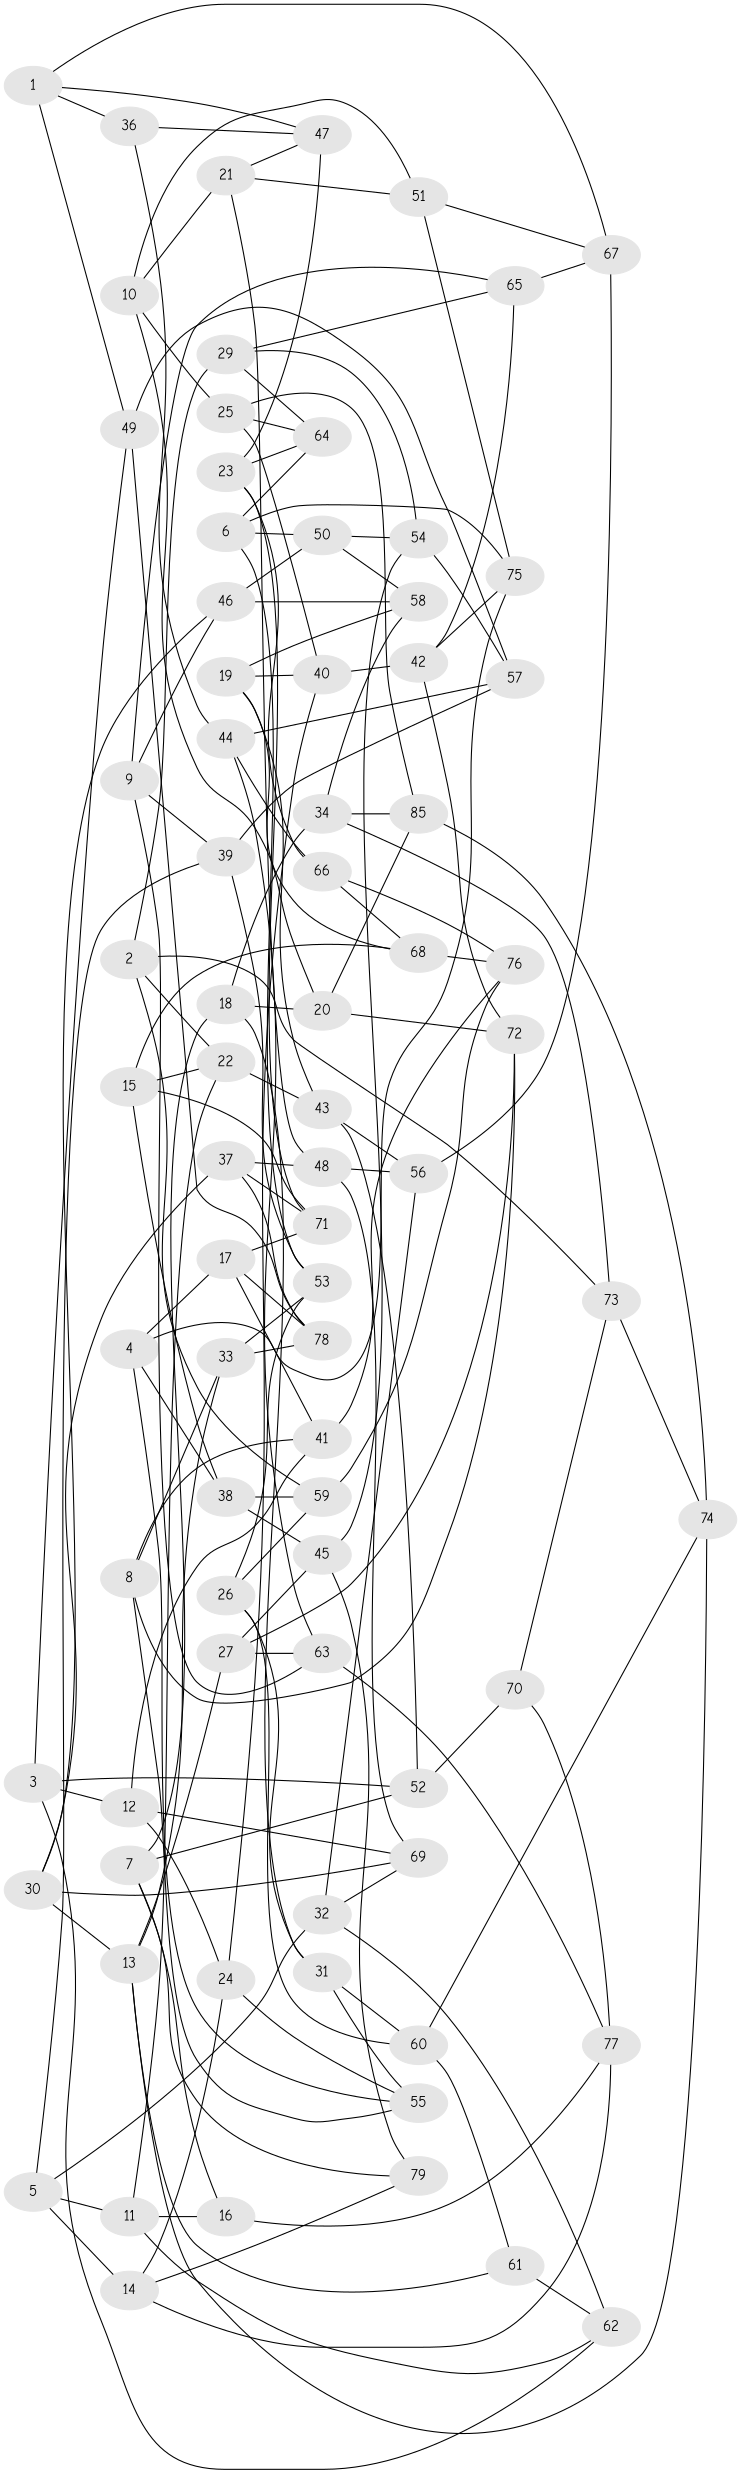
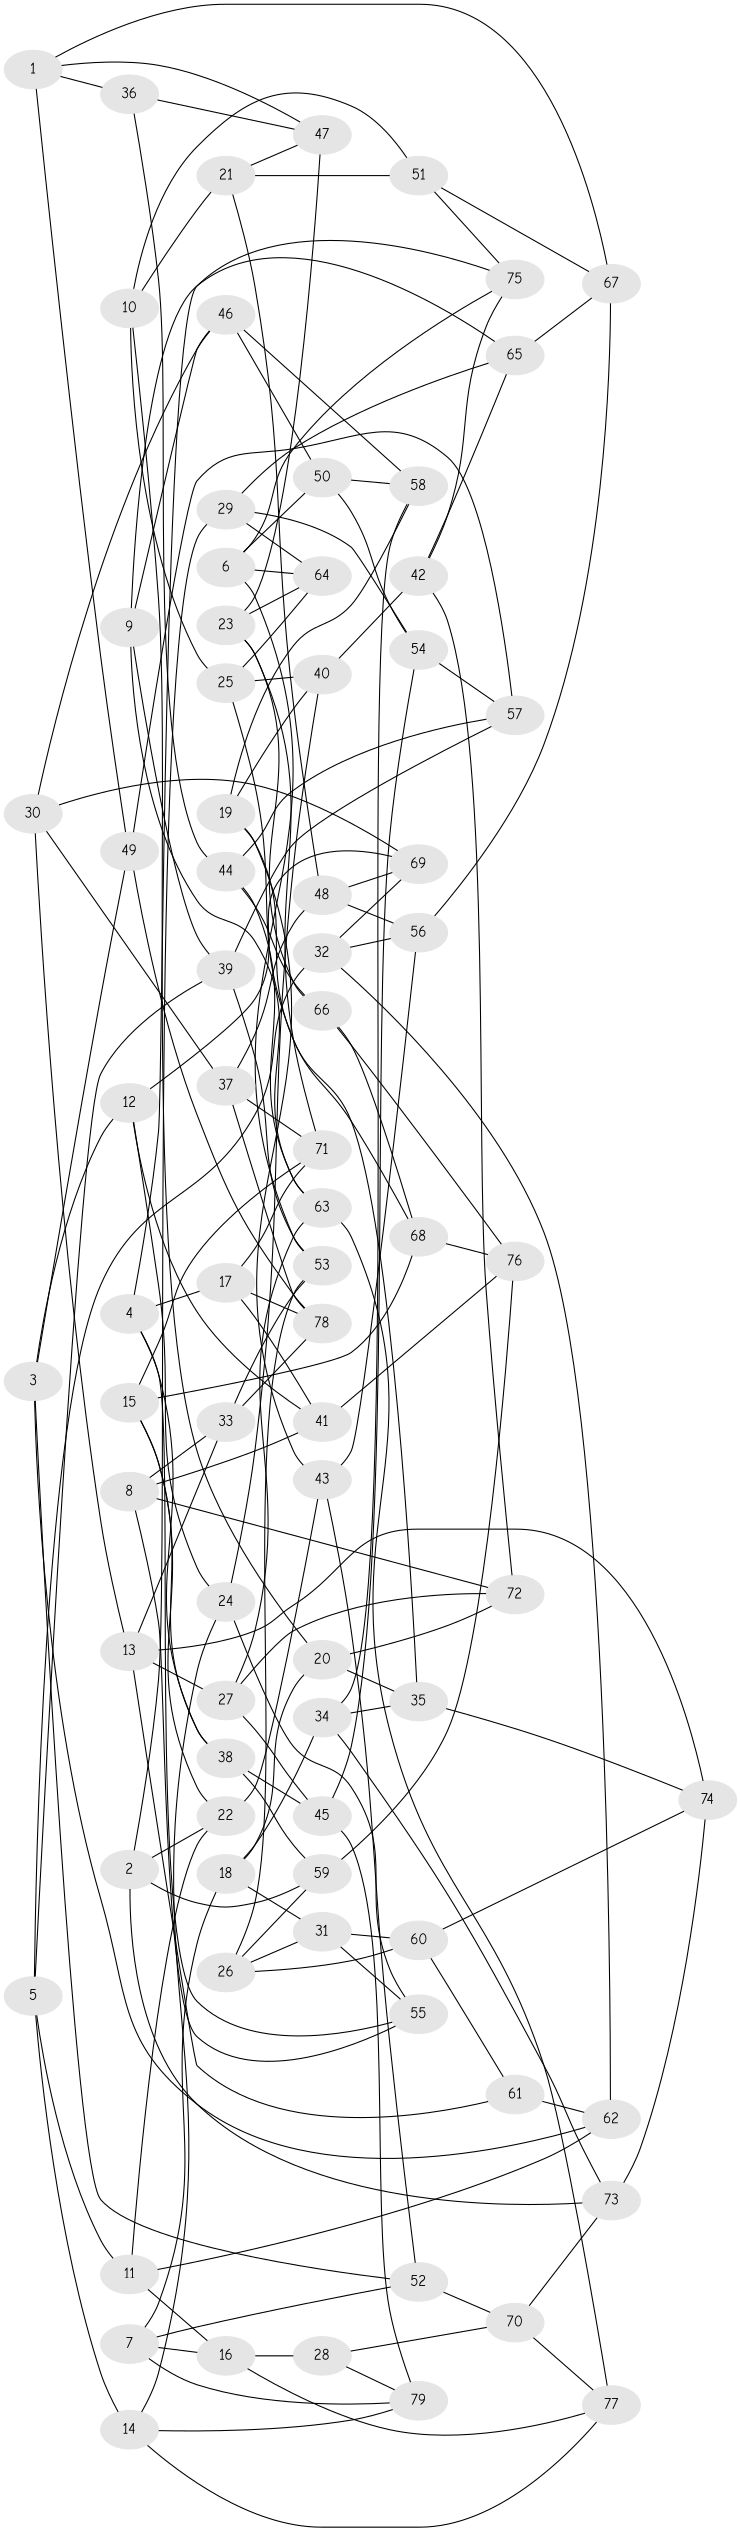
(419, 814) -> (419, 1702)
none -> (322, 2356)
